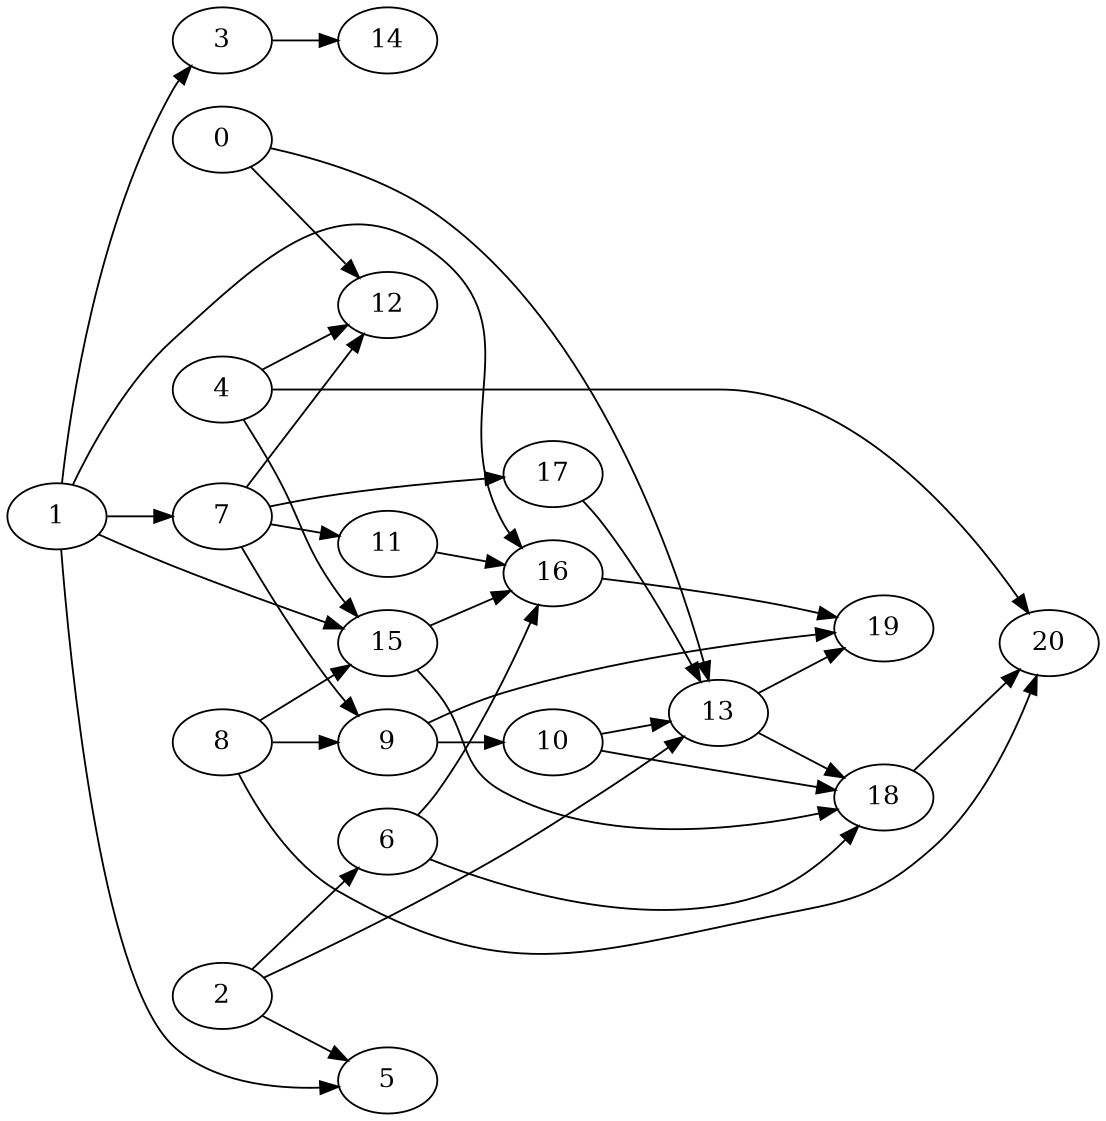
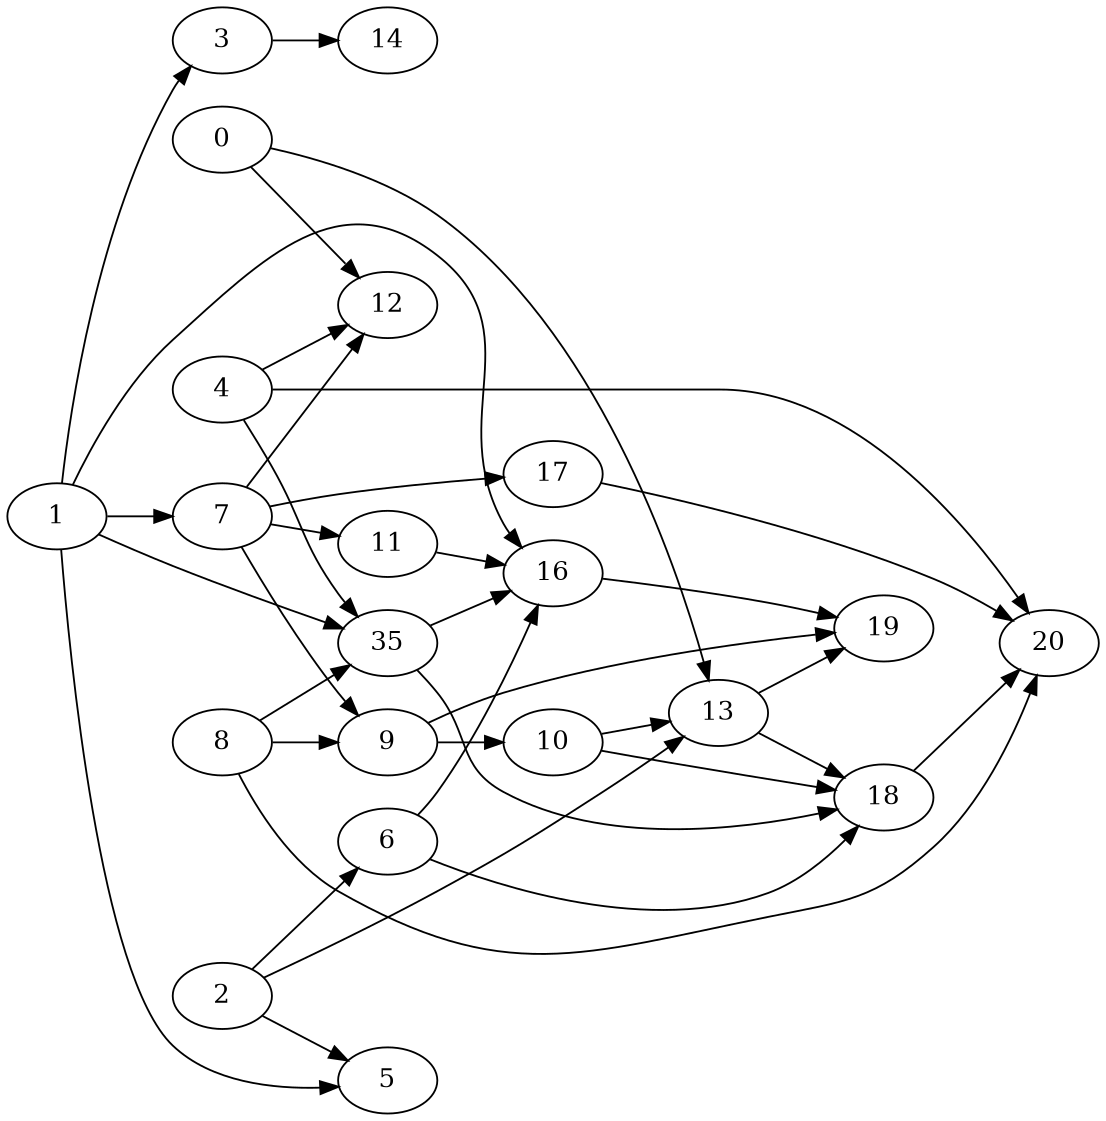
(636, 572) -> (803, 534)
(388, 643) -> (388, 643)
